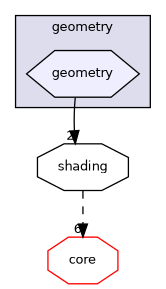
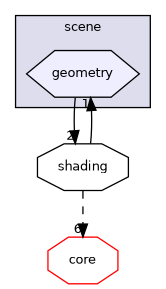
(83, 28) -> (83, 28)
none -> (92, 127)
